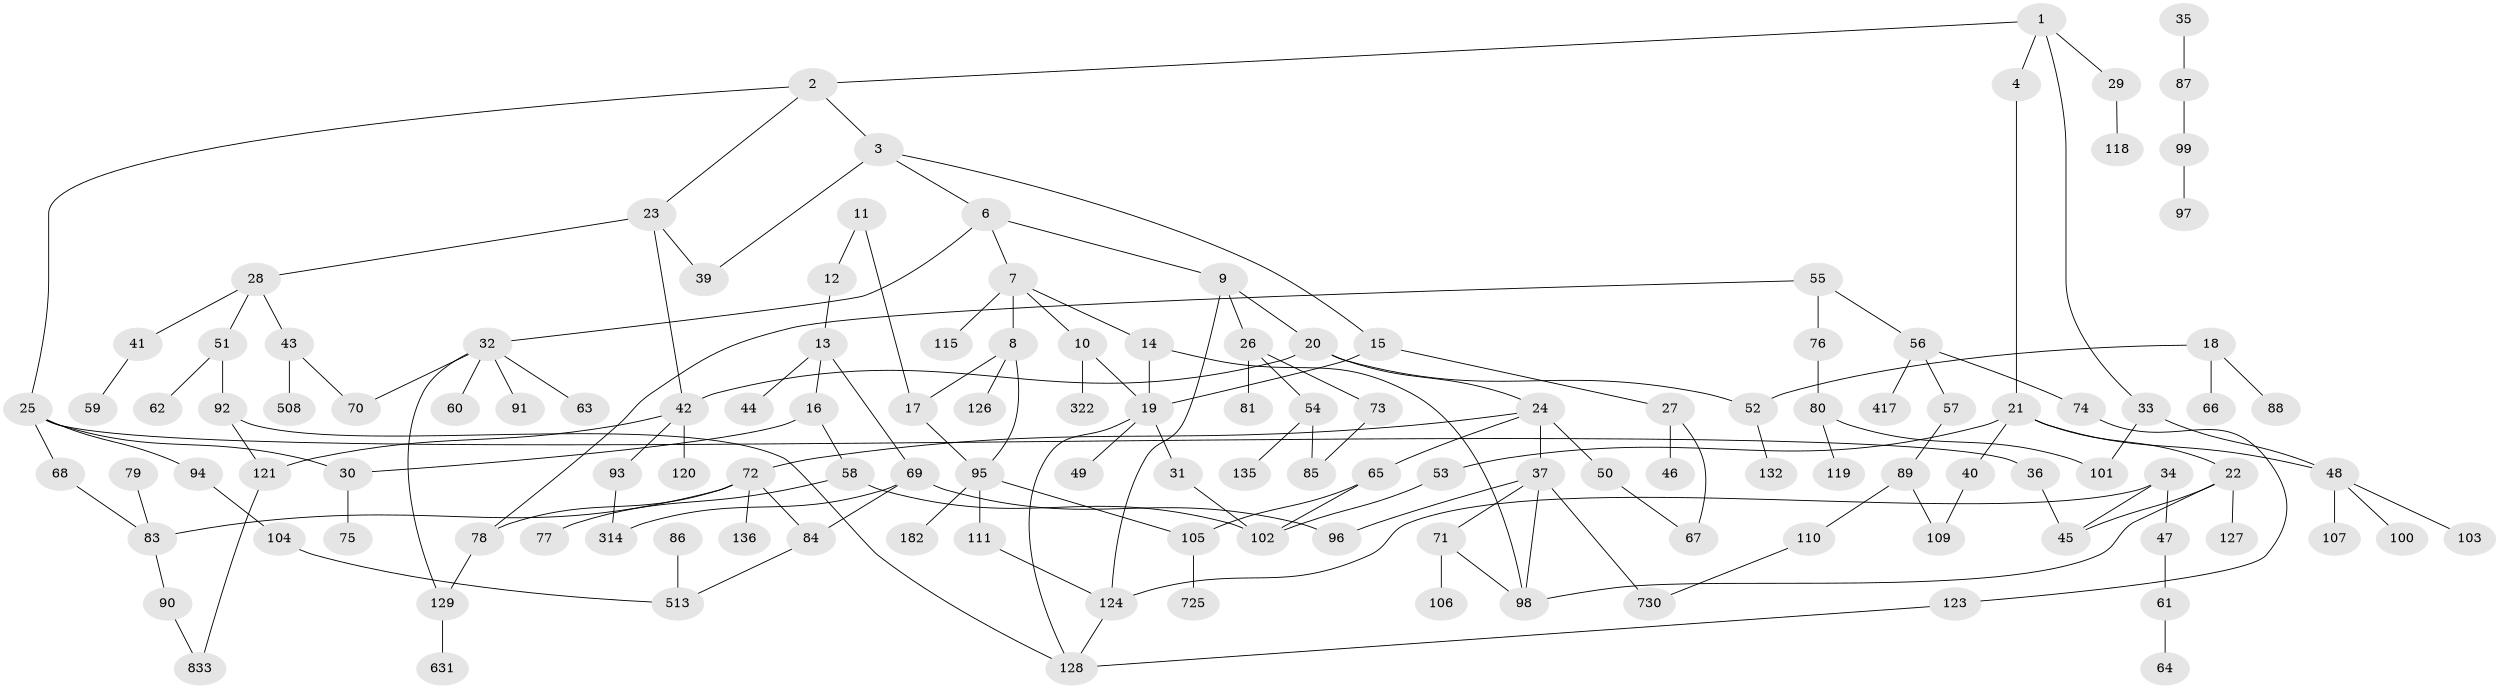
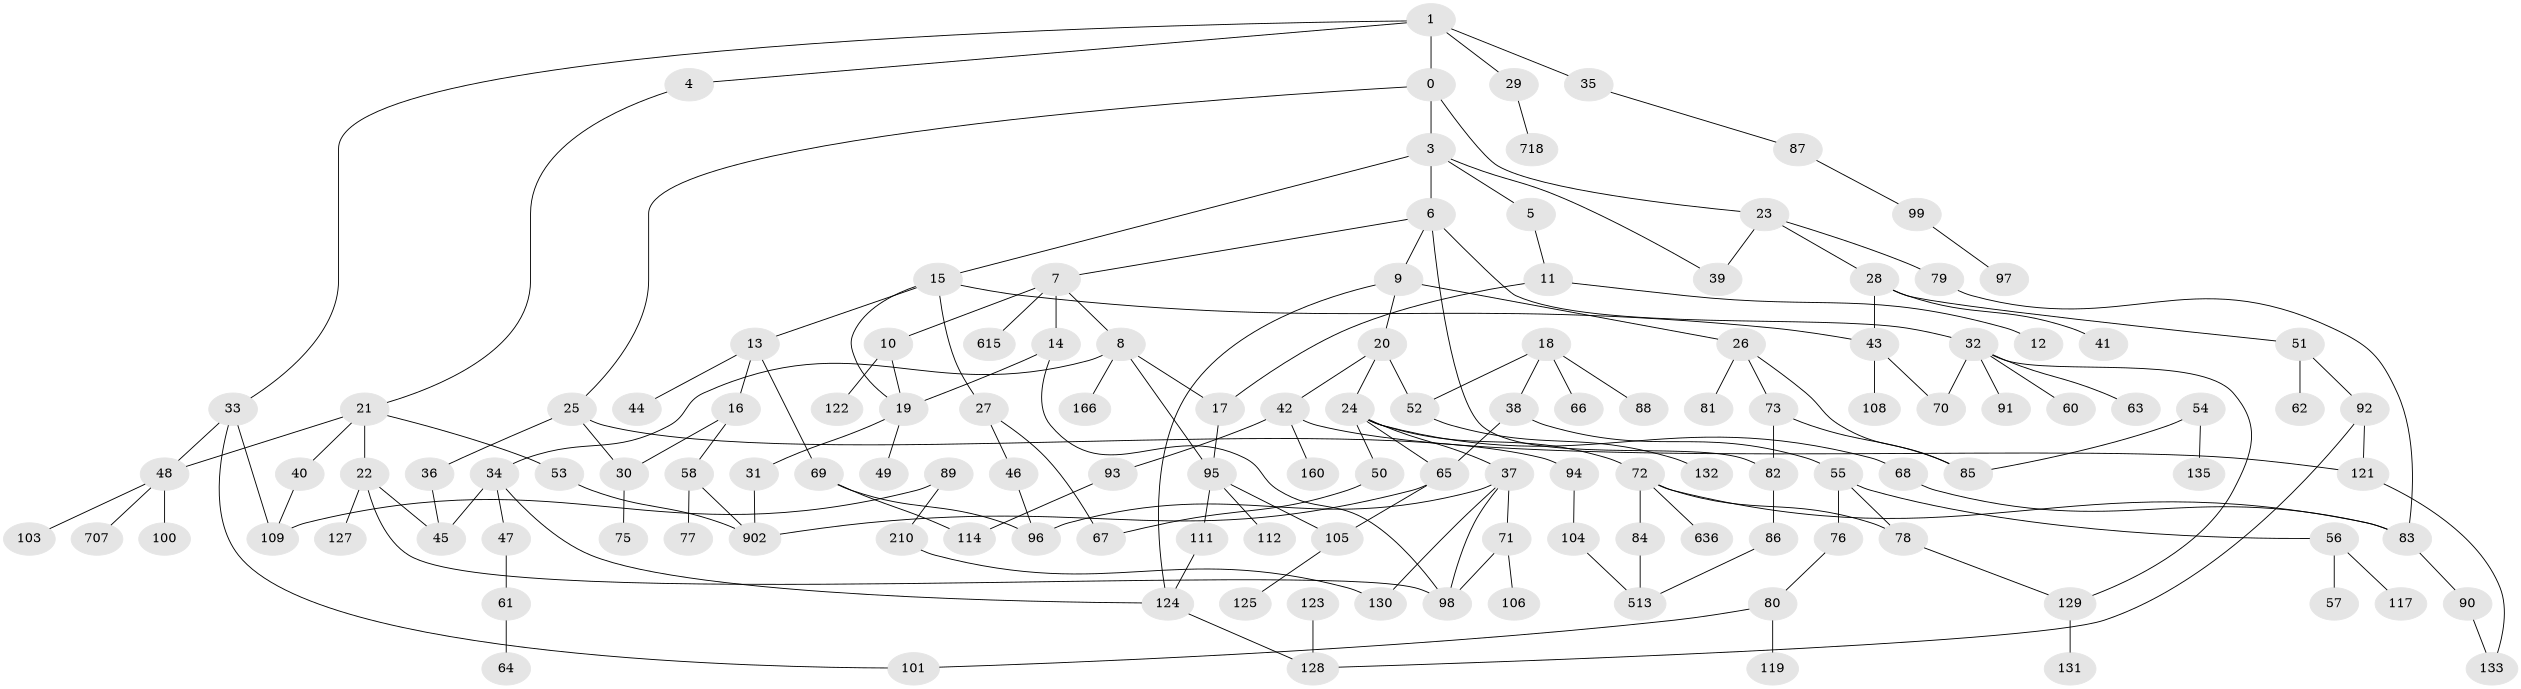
none -> (1510, 52)
(813, 85) -> (1431, 85)
(2117, 150) -> (1532, 150)
none -> (1531, 215)
(668, 312) -> (1854, 244)
(827, 312) -> (846, 312)
none -> (1428, 313)
(946, 344) -> (989, 344)
none -> (797, 366)
(1287, 382) -> (1844, 427)
(93, 409) -> none
(289, 409) -> (1875, 409)
(980, 409) -> (1085, 409)
(1083, 409) -> (837, 409)
none -> (1514, 409)
(1885, 409) -> (2401, 604)
(2081, 409) -> none
(44, 442) -> (1731, 438)
(1929, 442) -> none
none -> (253, 474)
(684, 474) -> (1313, 474)
none -> (1774, 474)
none -> (1025, 506)
(863, 507) -> none
(1030, 517) -> none
(611, 539) -> (970, 539)
(745, 539) -> (1707, 539)
(912, 539) -> (1270, 539)
(1263, 539) -> (755, 539)
(1809, 539) -> (902, 539)
(2335, 539) -> (97, 539)
(1193, 604) -> (1245, 604)
(1650, 604) -> (1381, 604)
(200, 669) -> (2492, 669)
(443, 669) -> (2070, 669)
